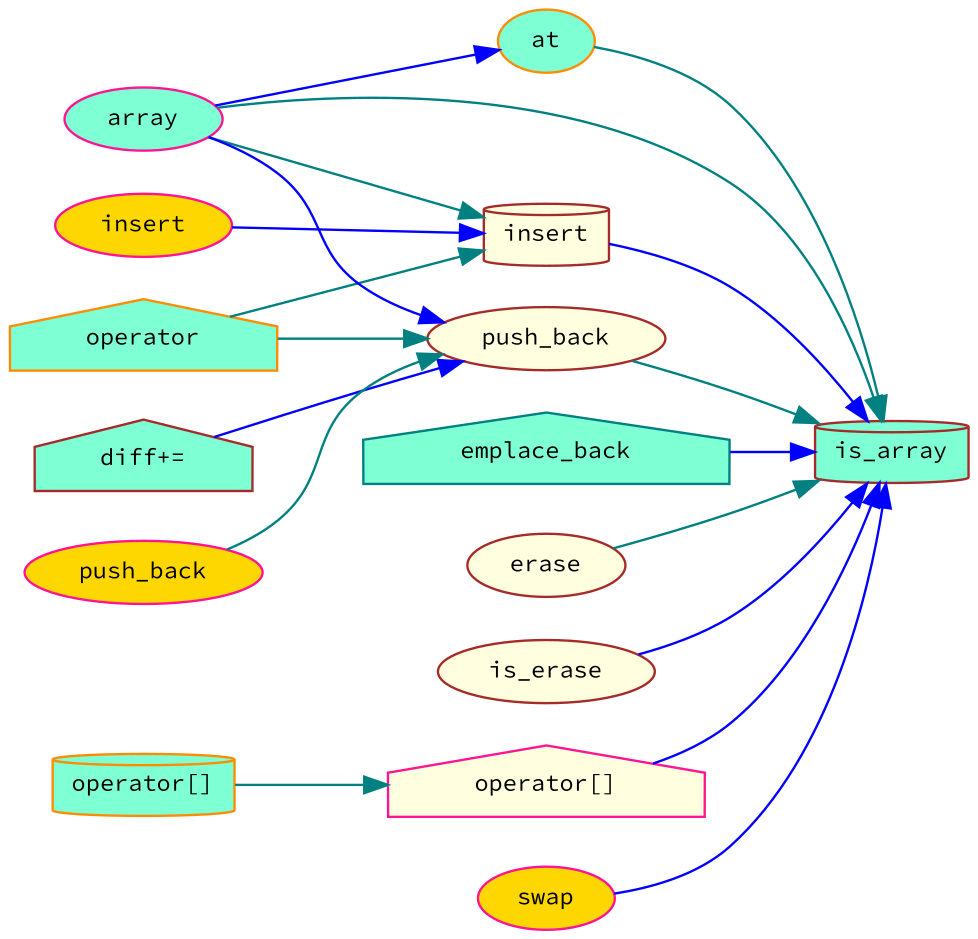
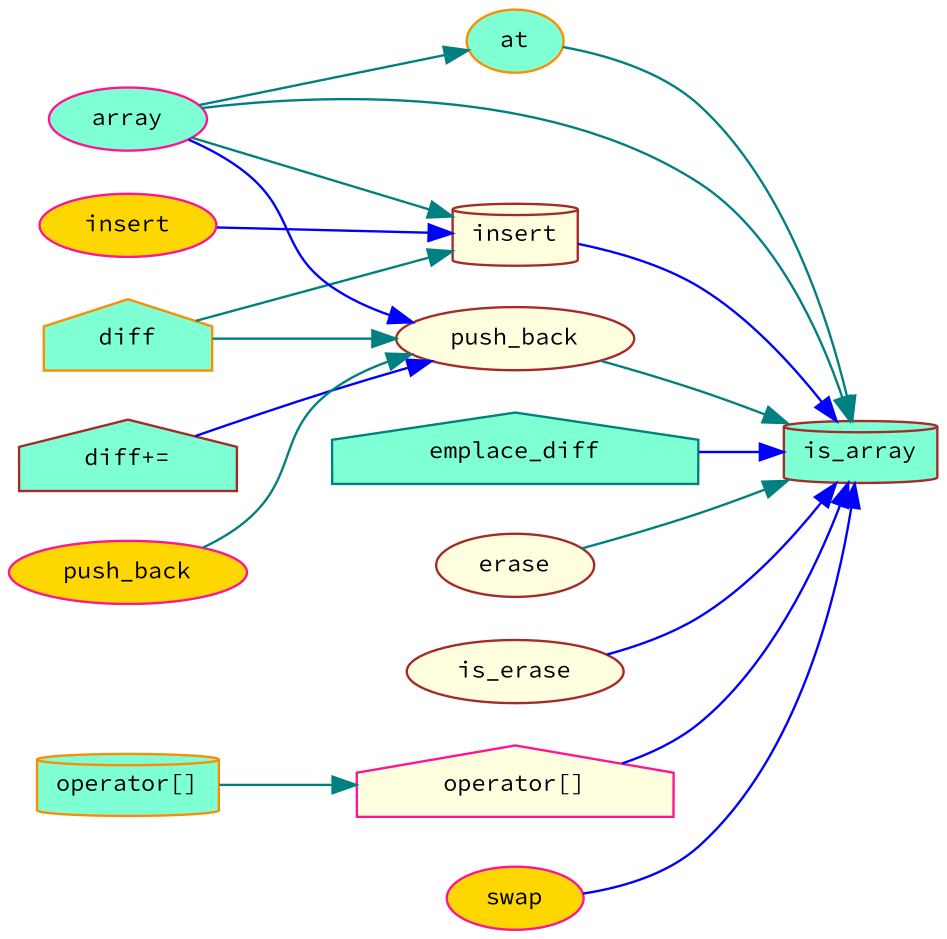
(345, 80) -> (322, 80)
(144, 339) -> (128, 339)
(546, 452) -> (515, 452)
